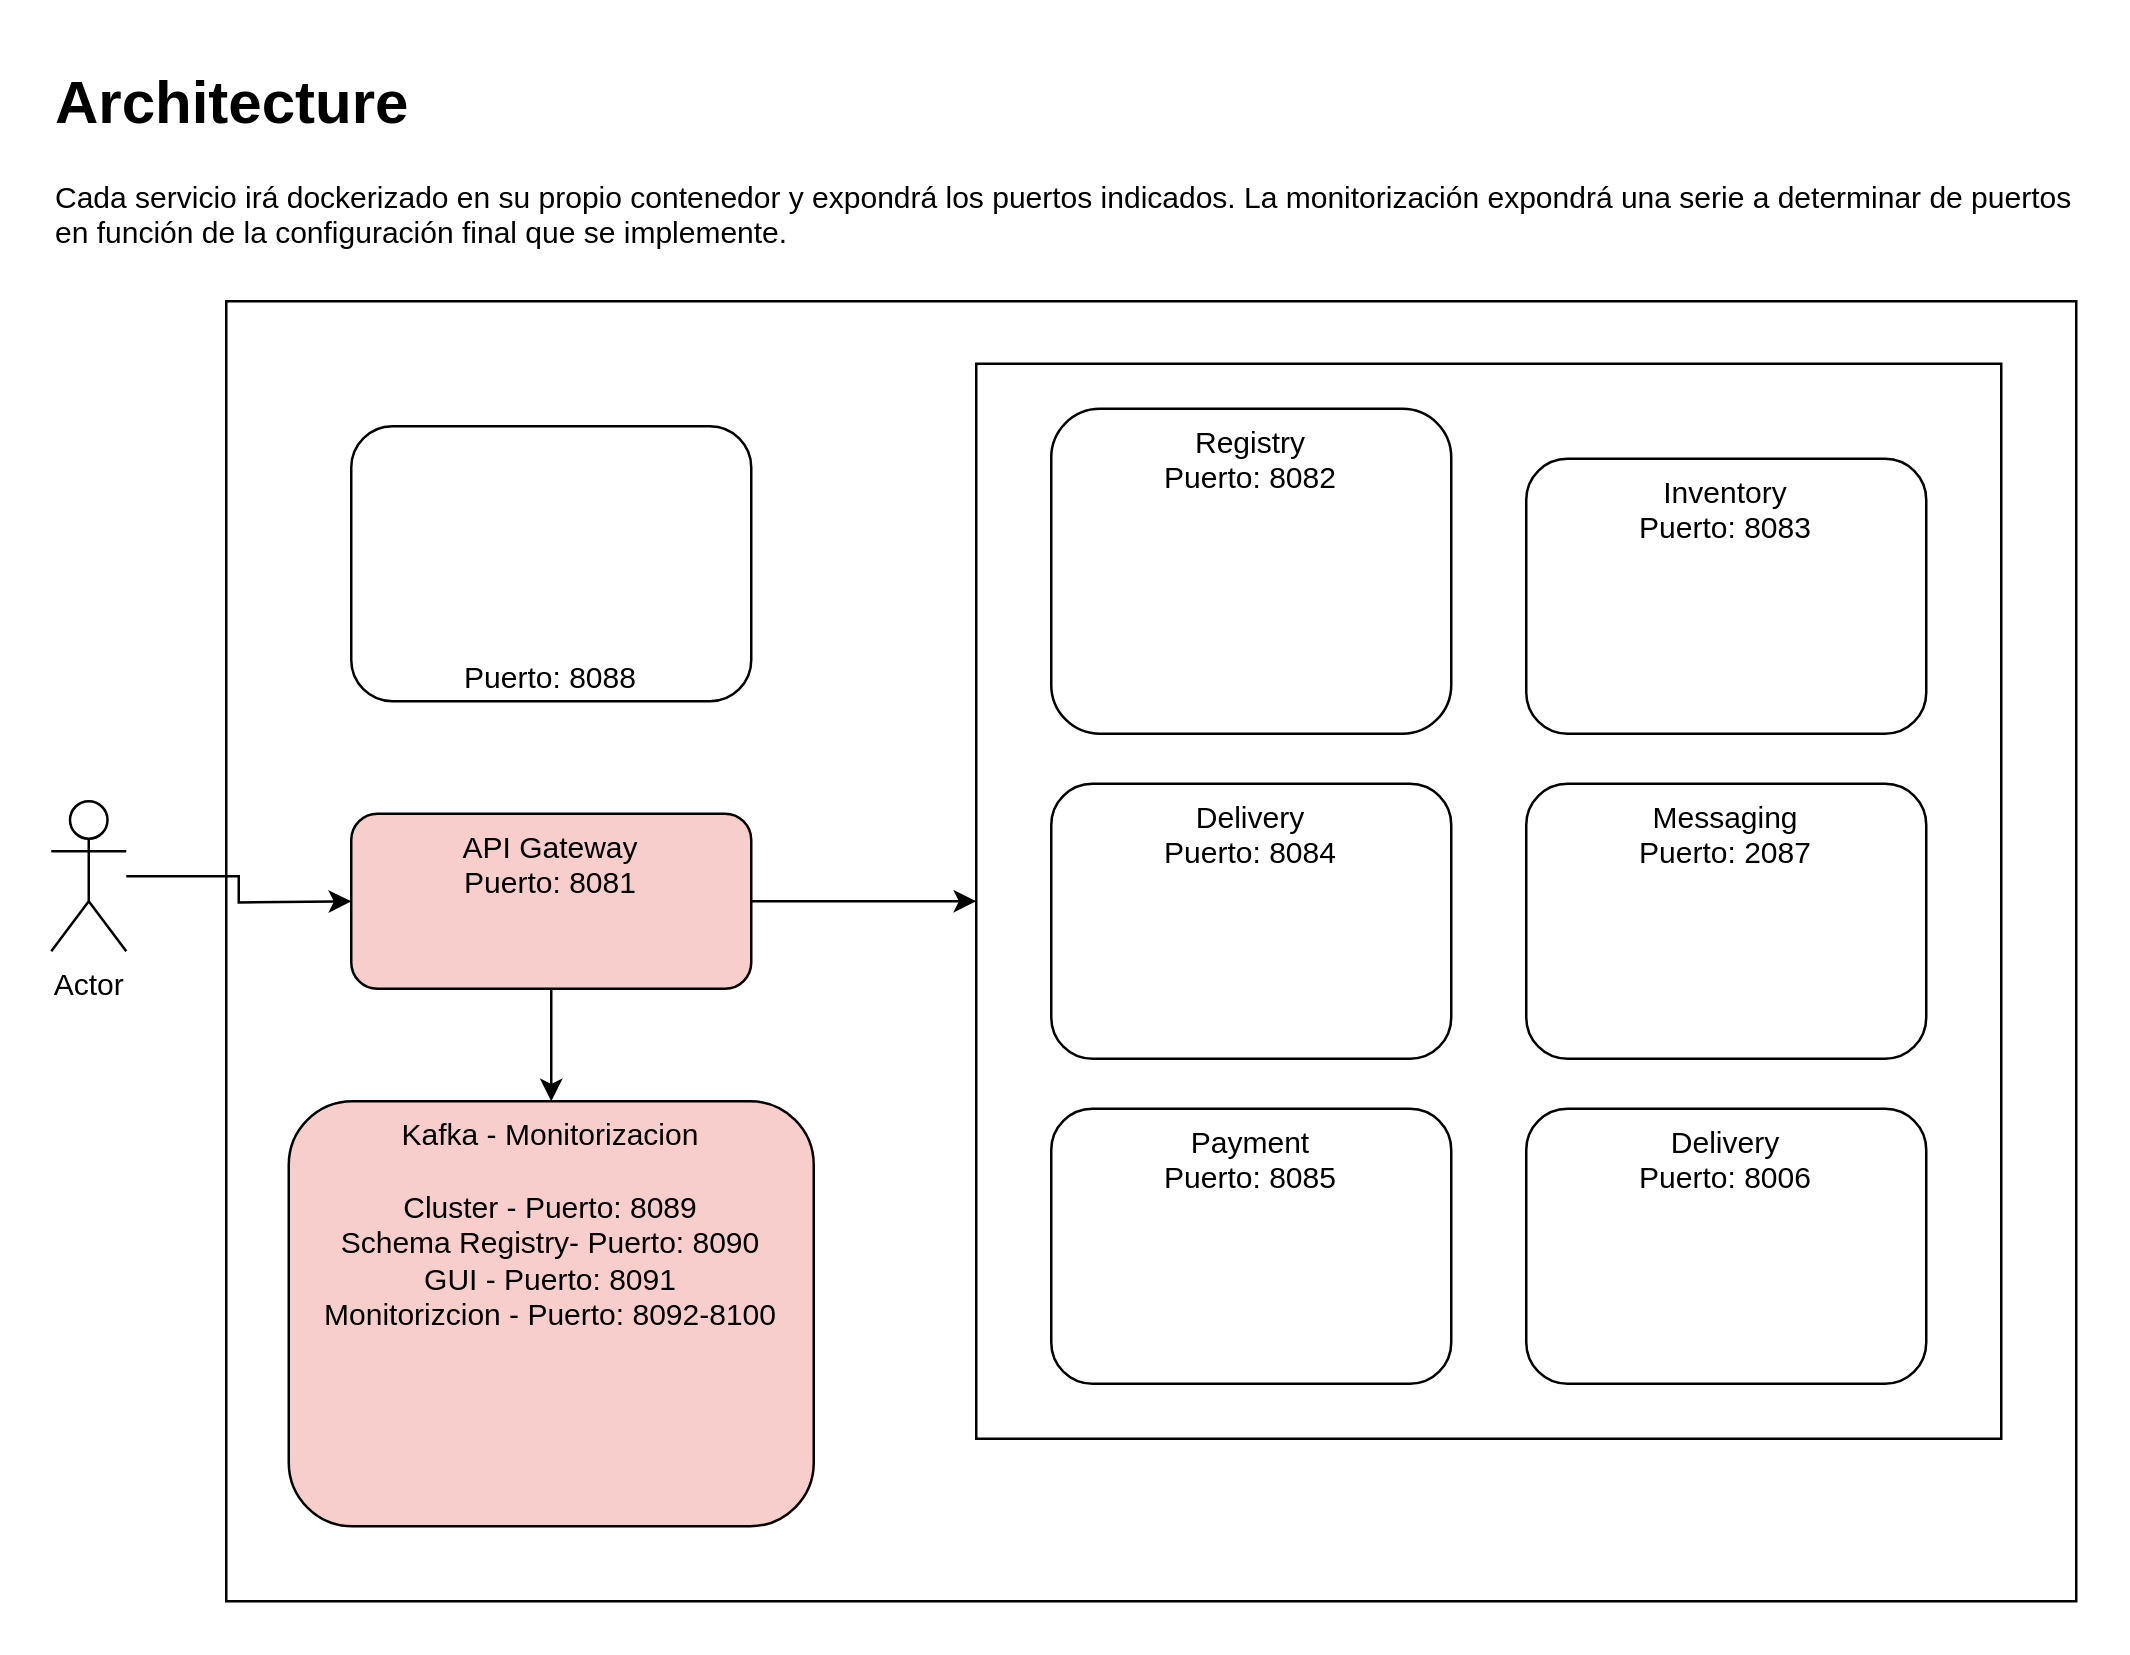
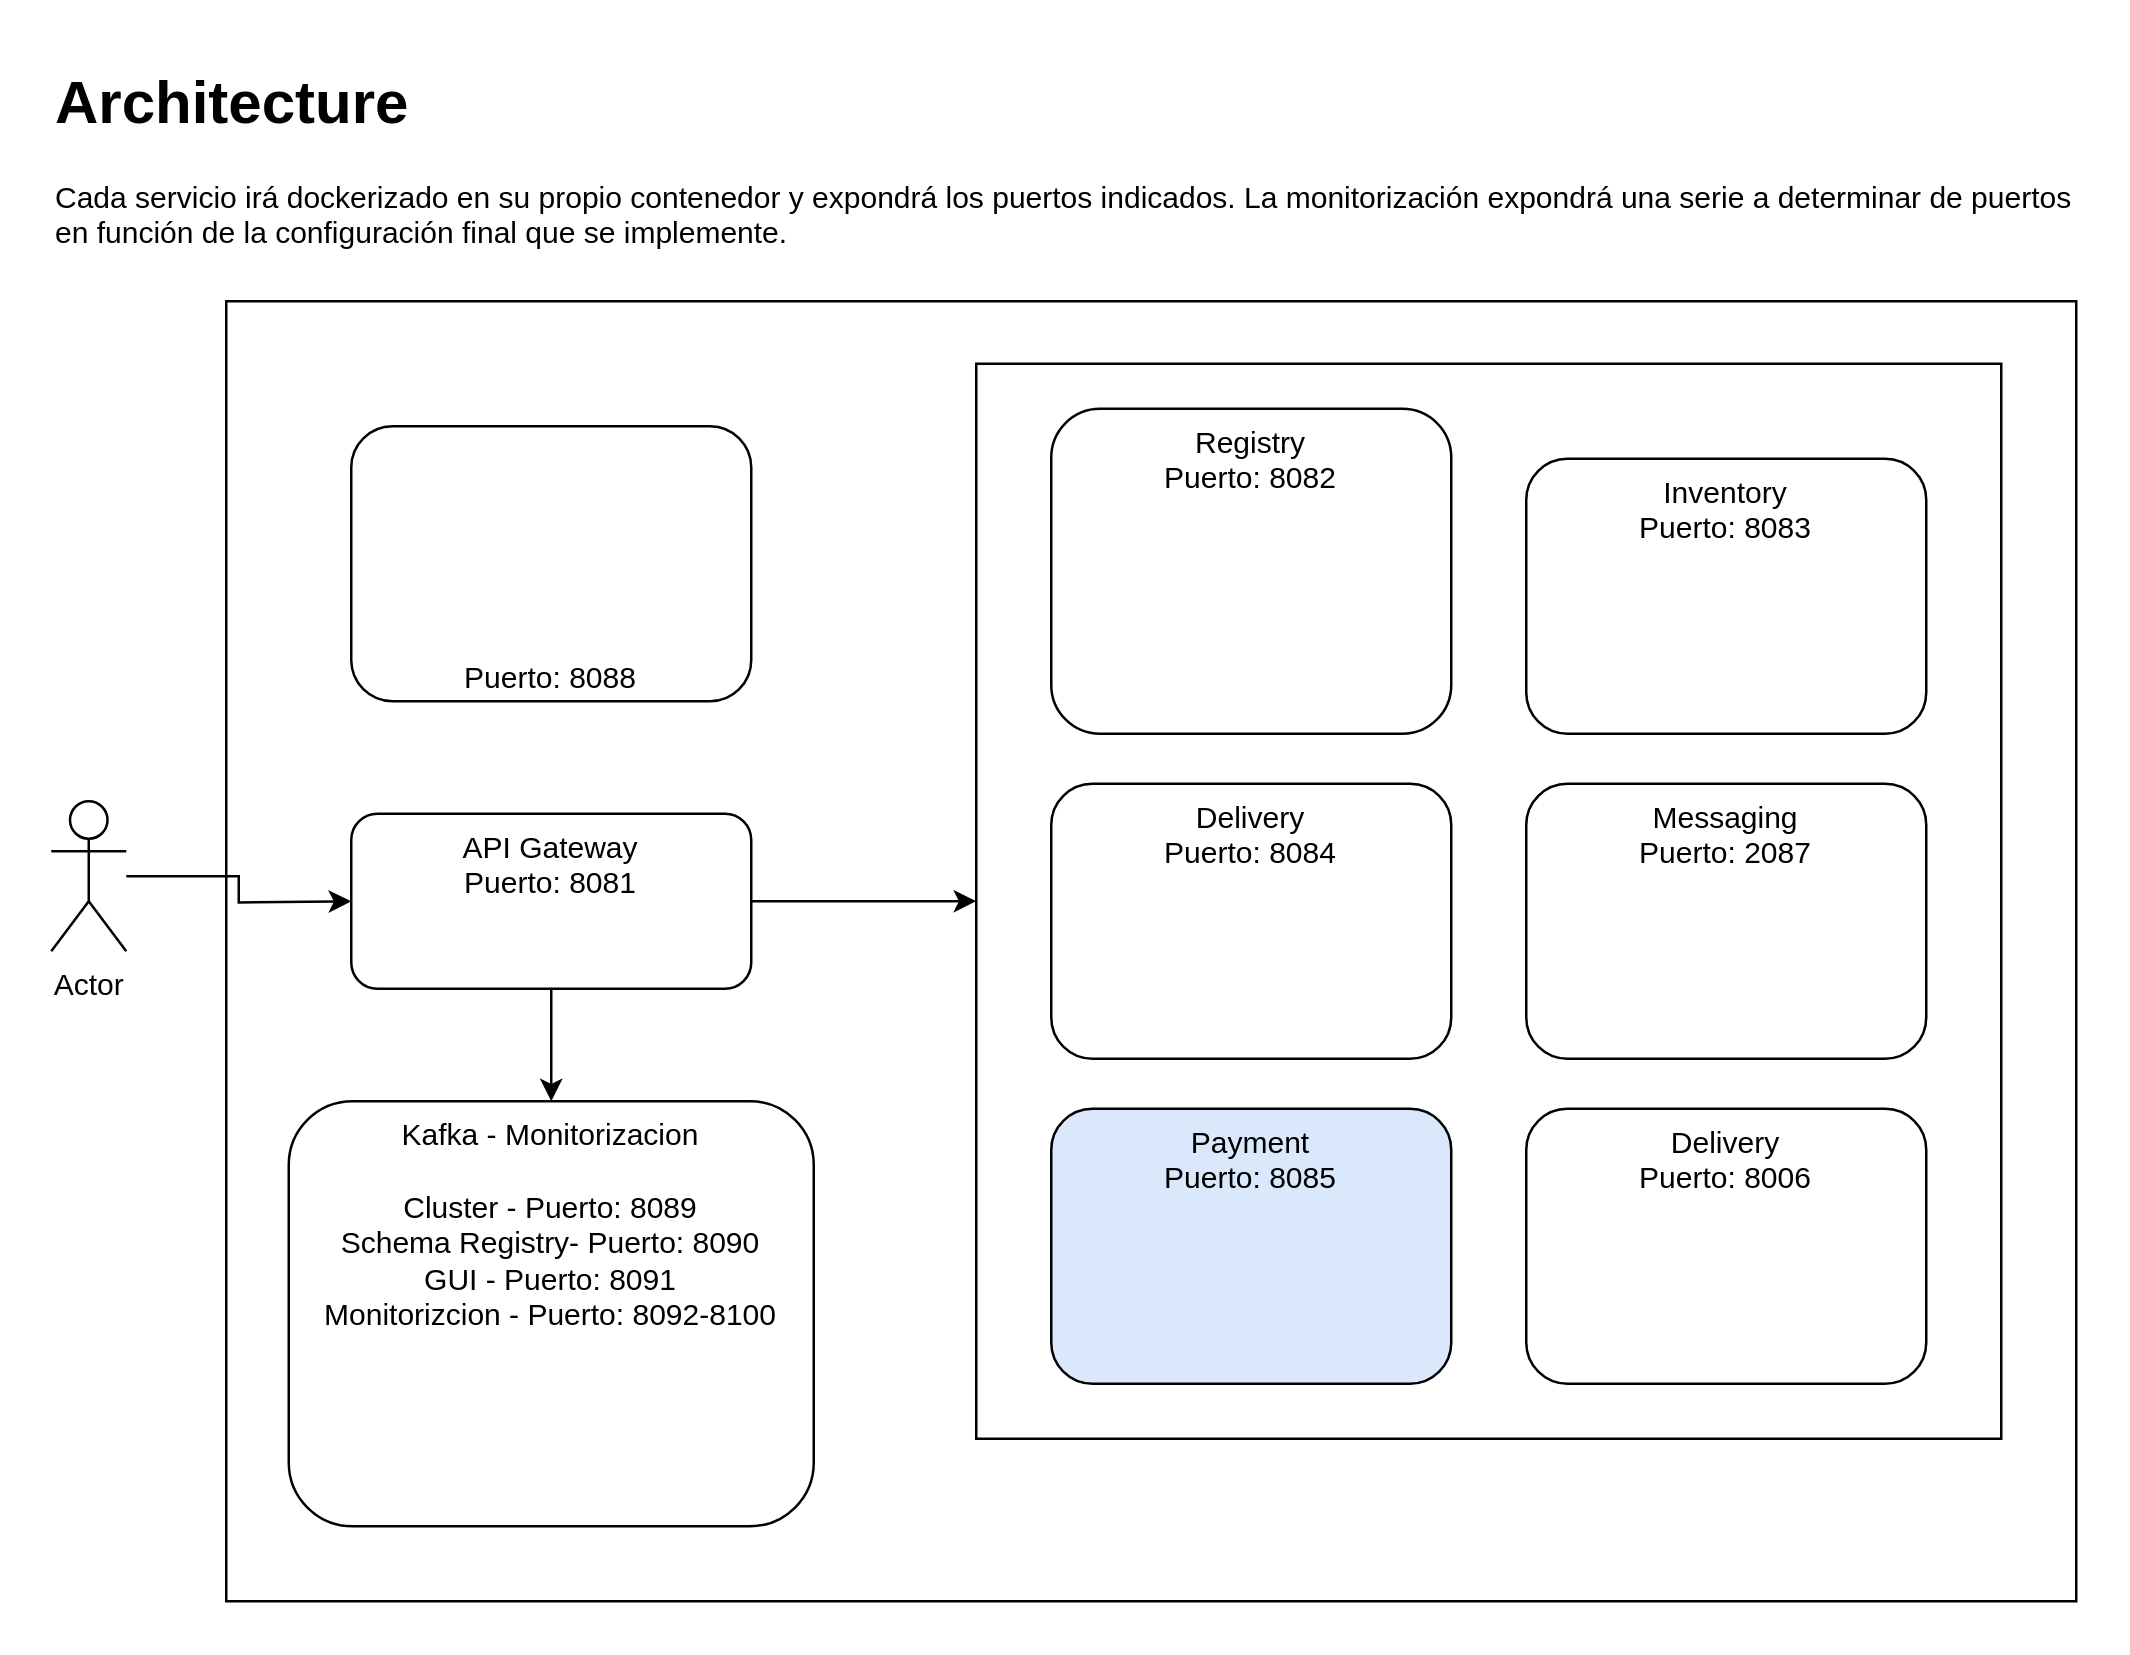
(551, 901) -> (551, 901)
(1251, 1162) -> (1251, 1162)
(551, 1314) -> (551, 1314)
